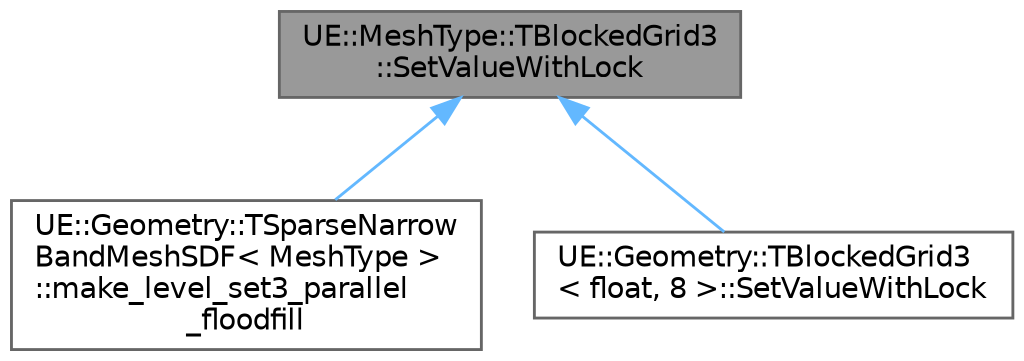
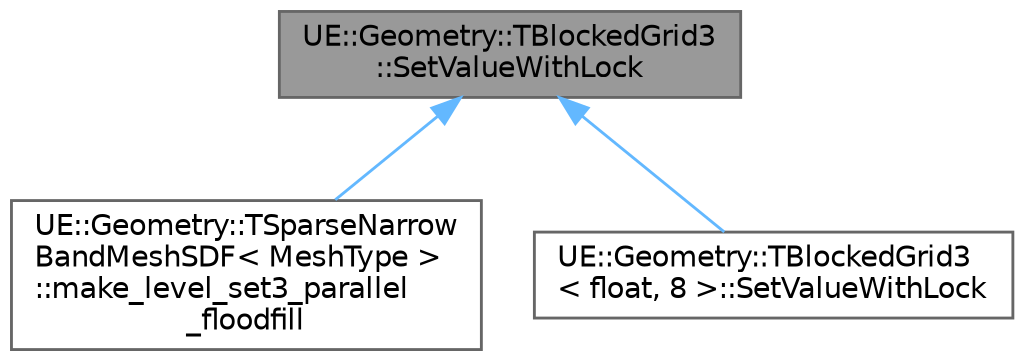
(510, 54) -> (510, 54)
